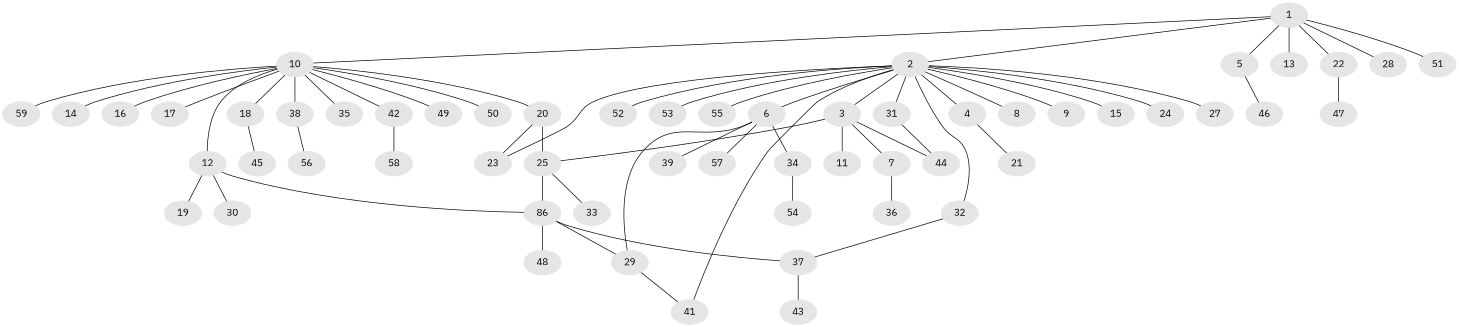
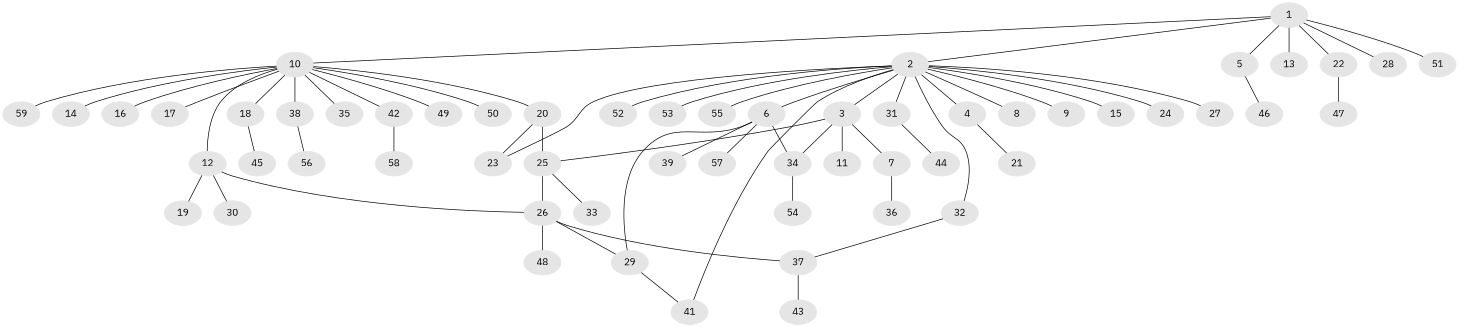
(892, 139) -> (818, 139)
(542, 213) -> (542, 213)
